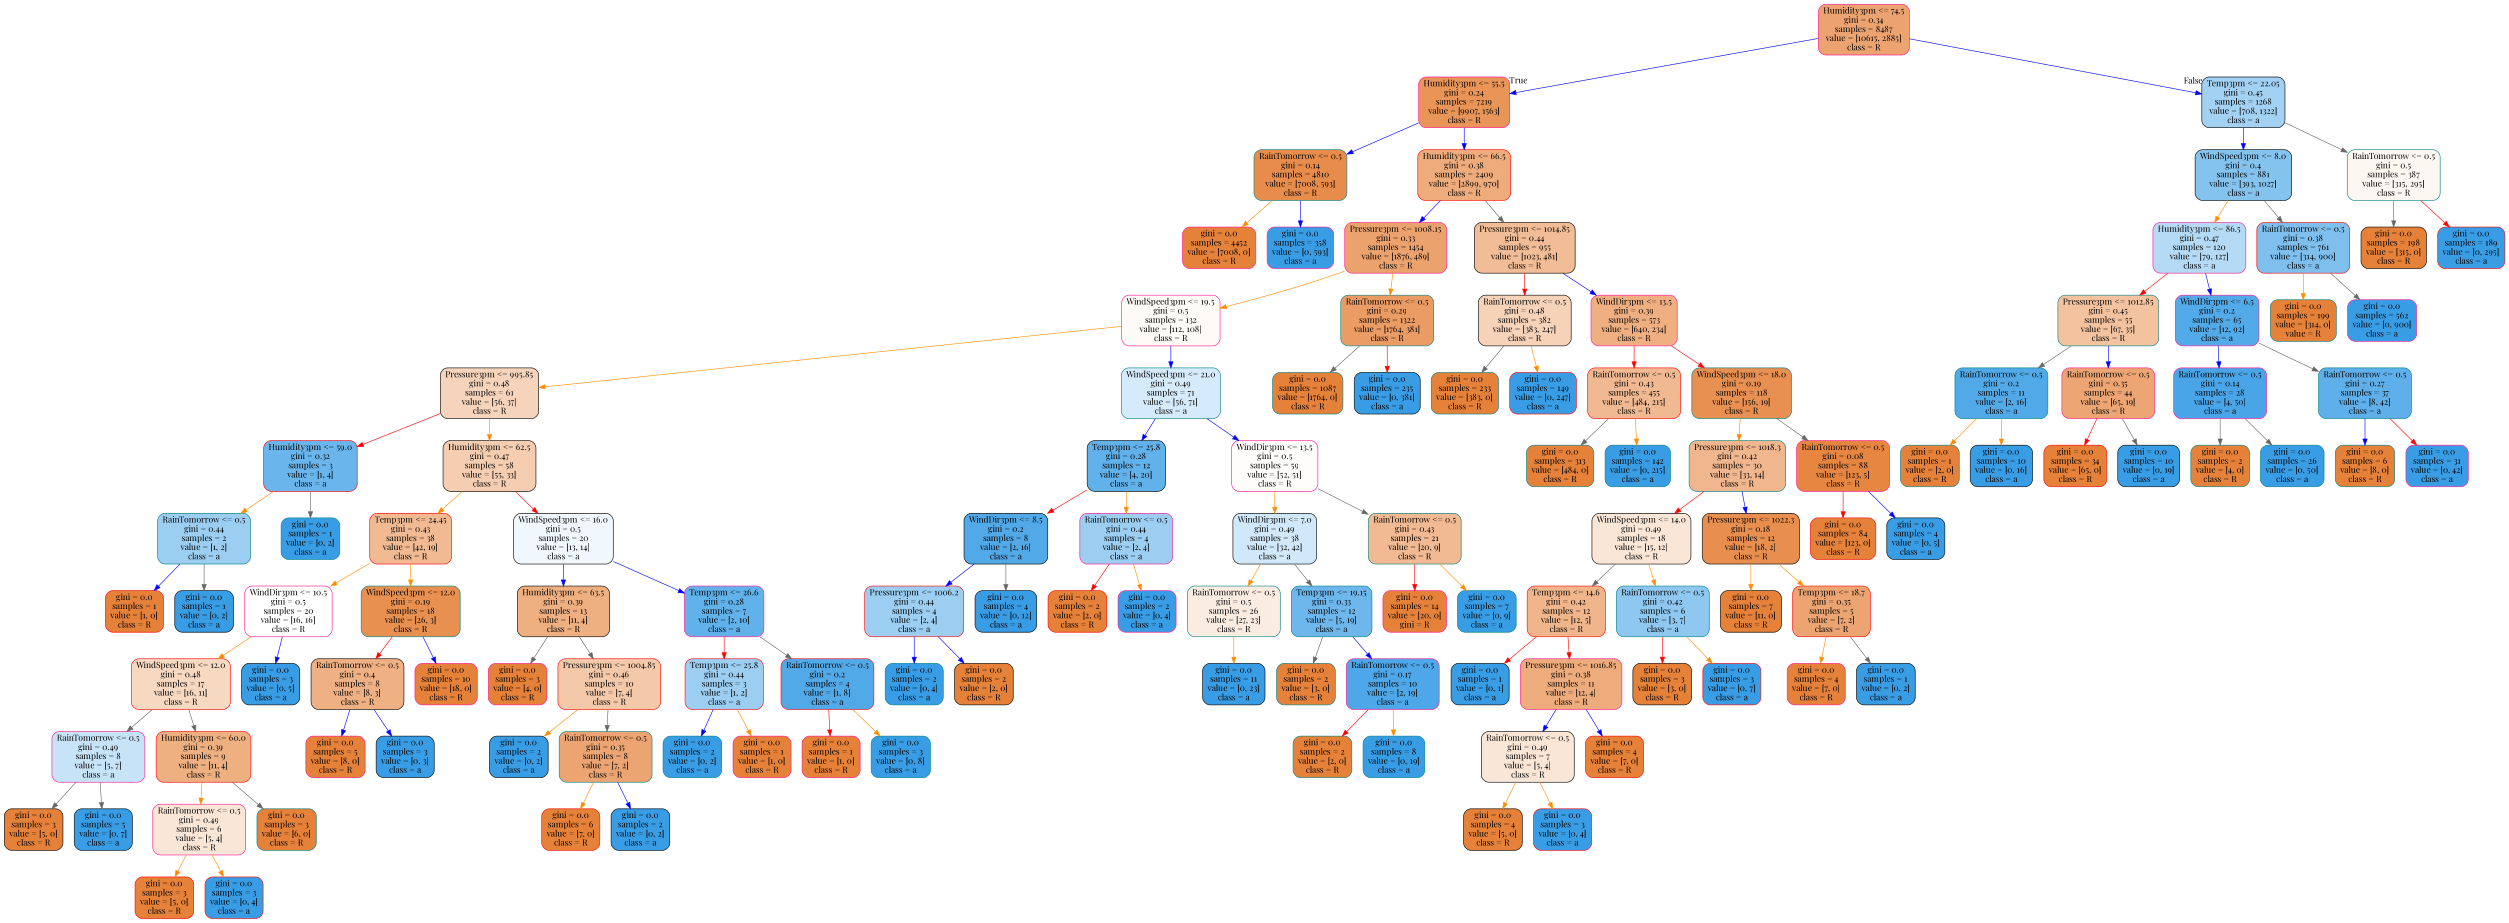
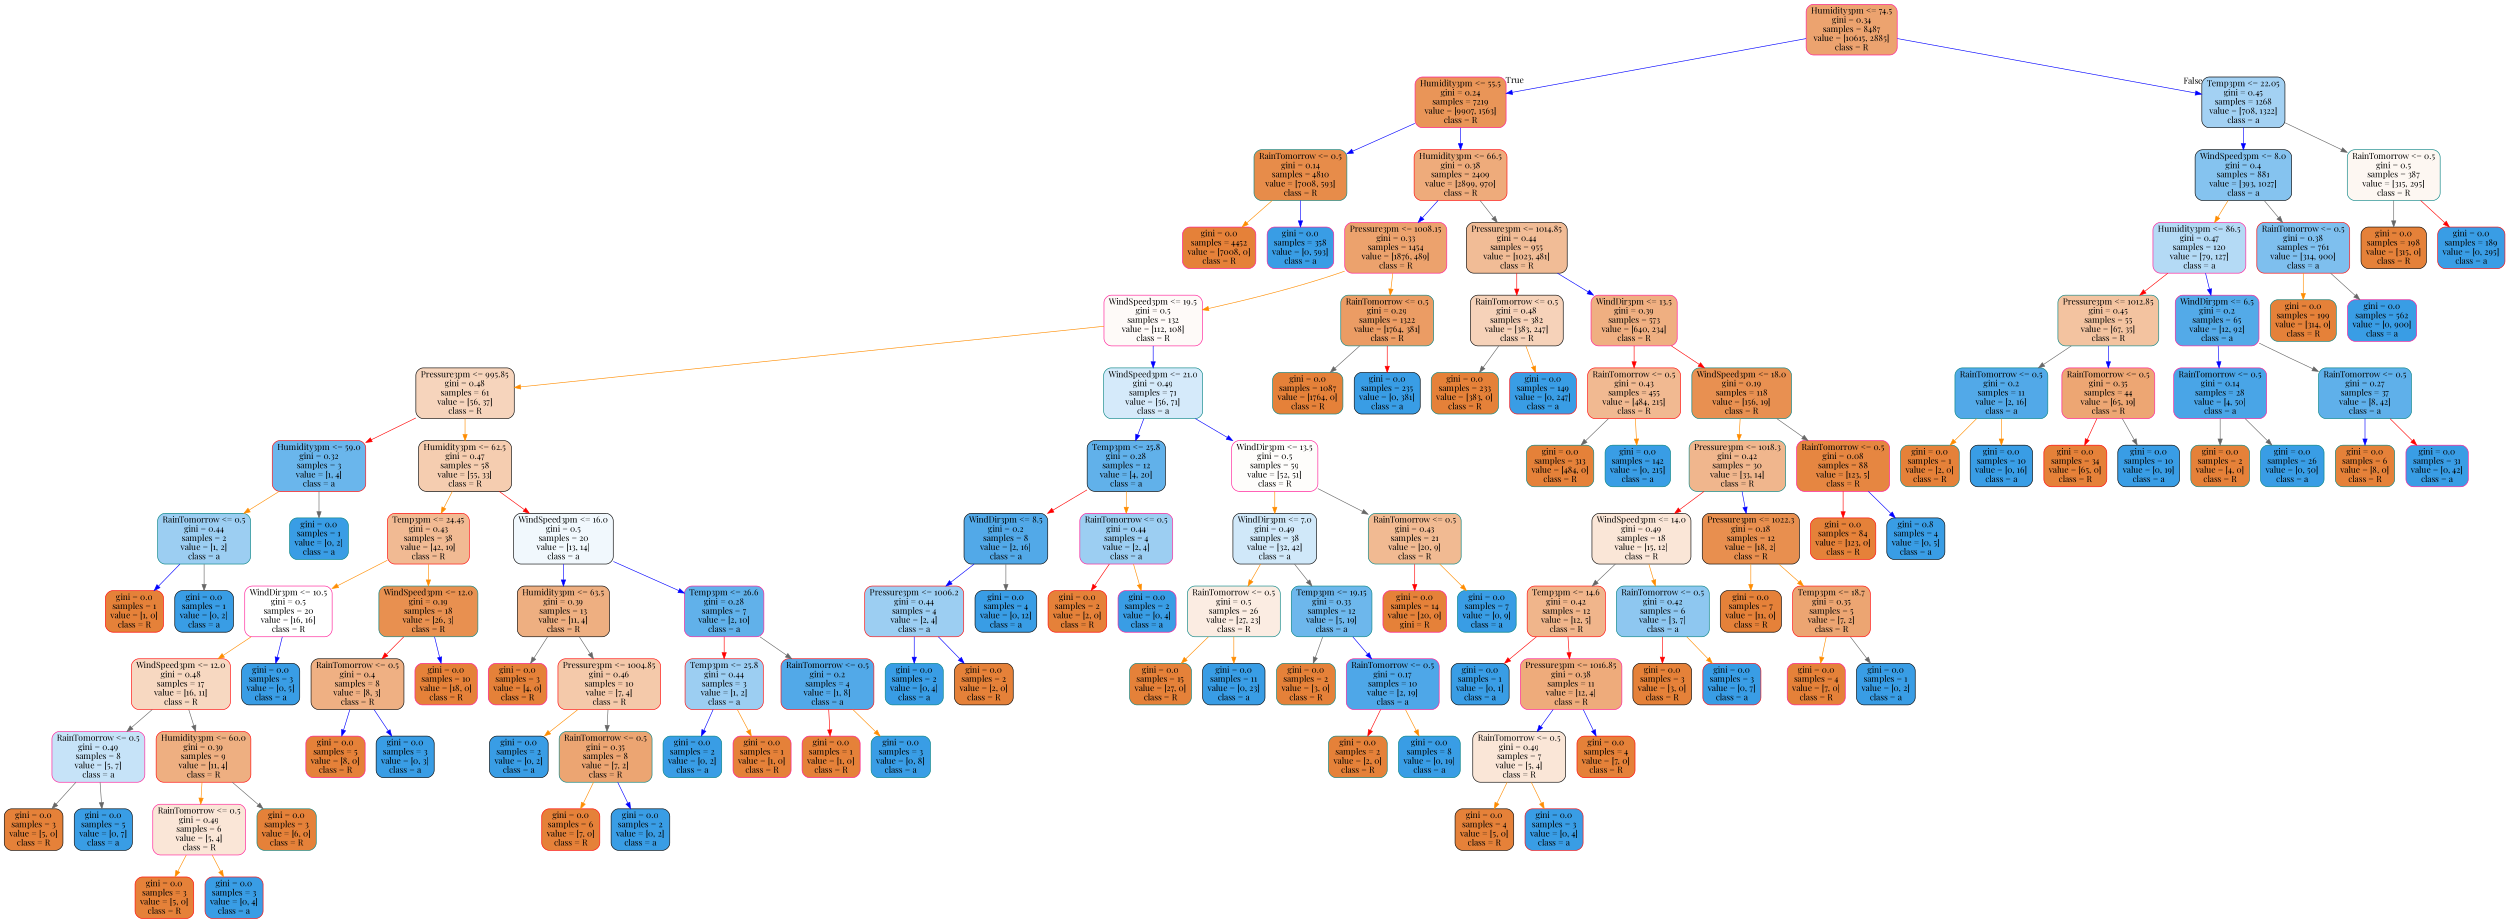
(2303, 321) -> (2303, 321)
(1916, 539) -> (1916, 539)
none -> (1160, 684)
